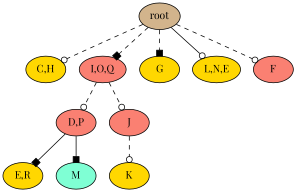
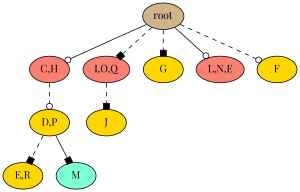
(105, 41) -> (109, 41)
(46, 69) -> (50, 69)
(216, 69) -> (220, 69)
(273, 69) -> (277, 69)
(91, 93) -> (50, 93)
(115, 93) -> (106, 92)
(76, 123) -> (50, 123)
(129, 123) -> (106, 123)
(52, 147) -> (38, 146)
(129, 176) -> none
